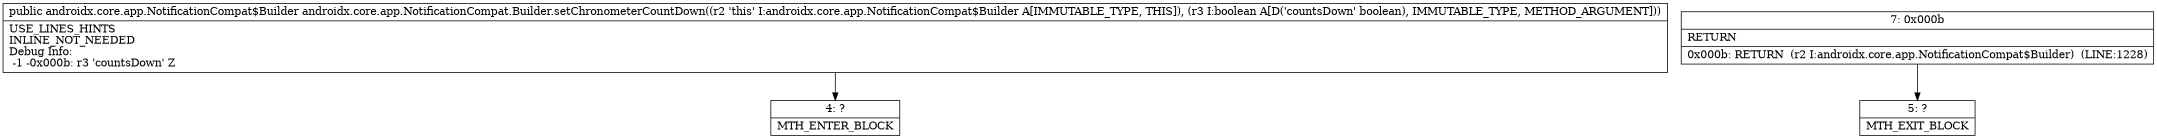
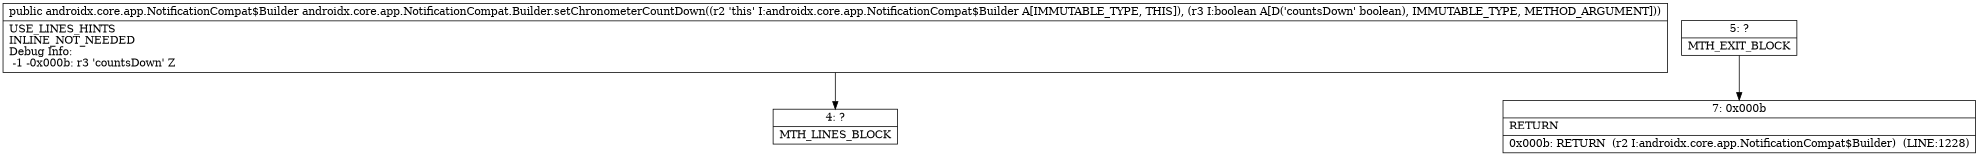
(1917, 78) -> (1739, 74)
(835, 126) -> (835, 135)
